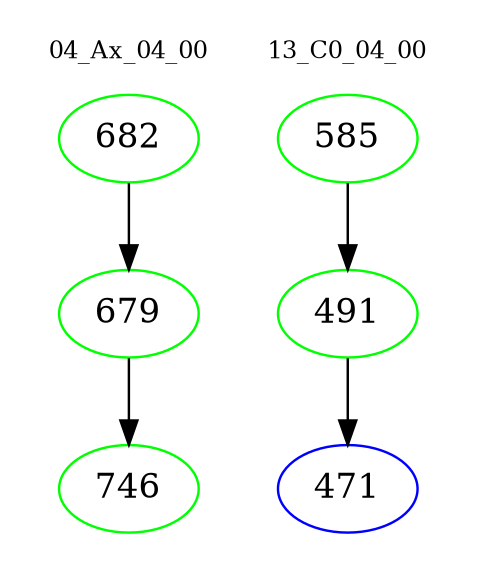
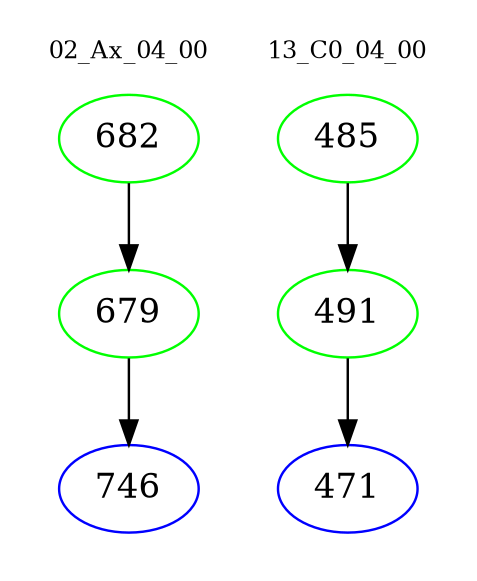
(129, 52) -> (129, 52)
(348, 139) -> (348, 139)
(129, 489) -> (129, 489)
